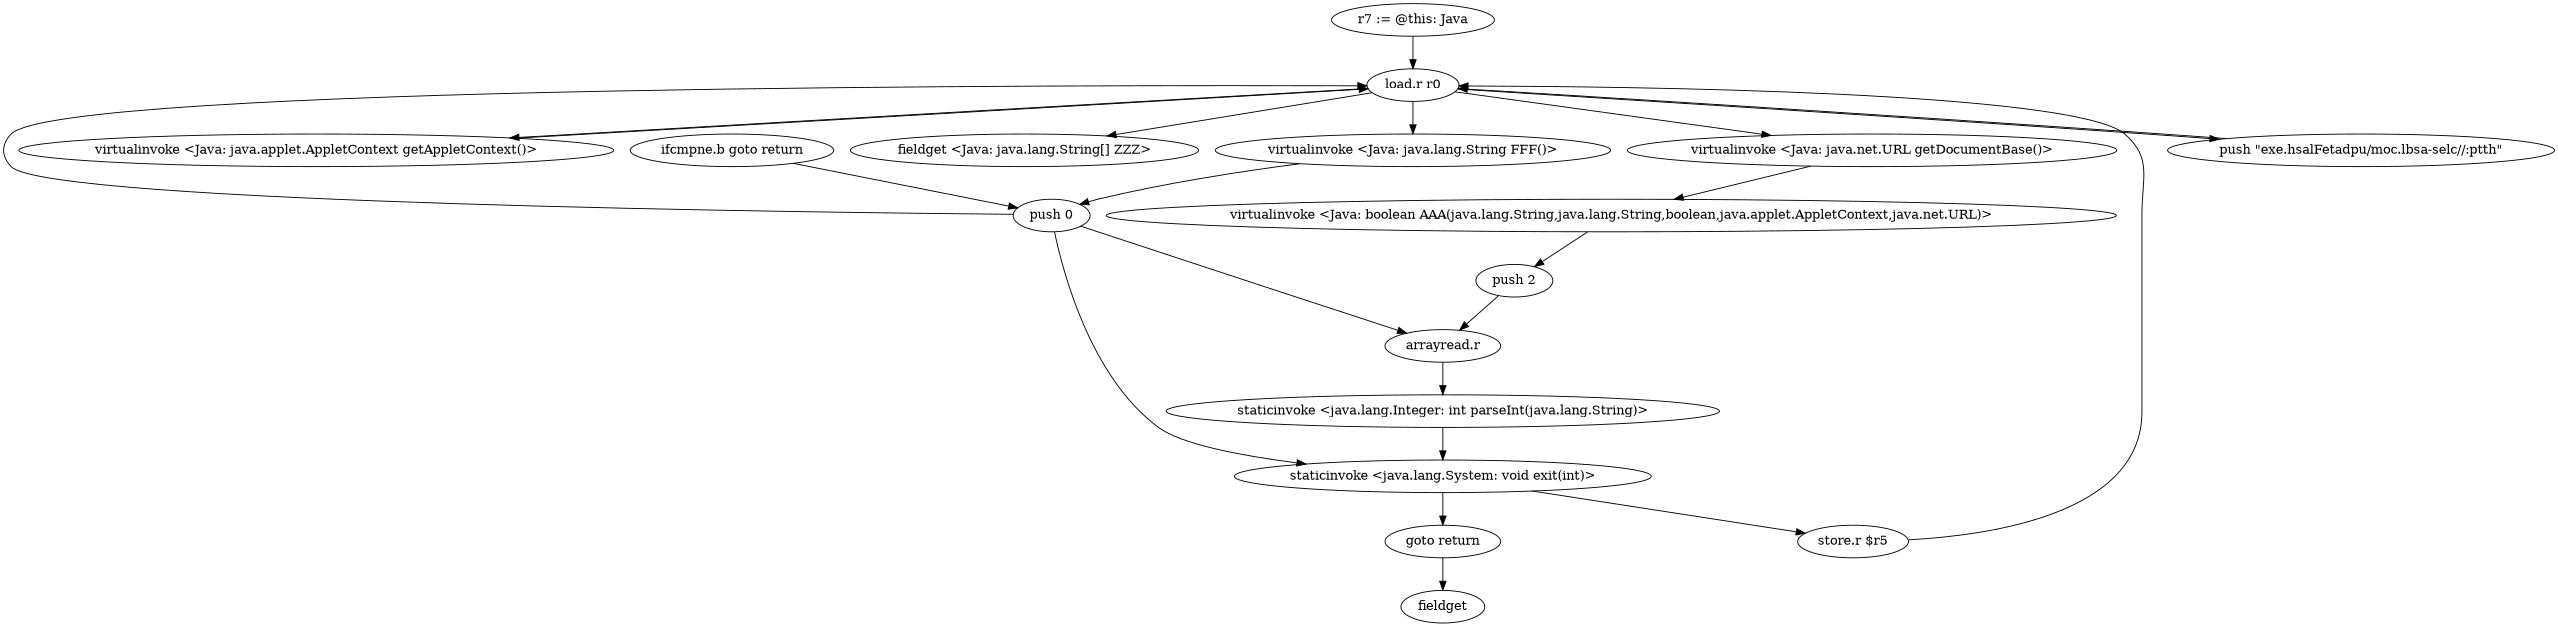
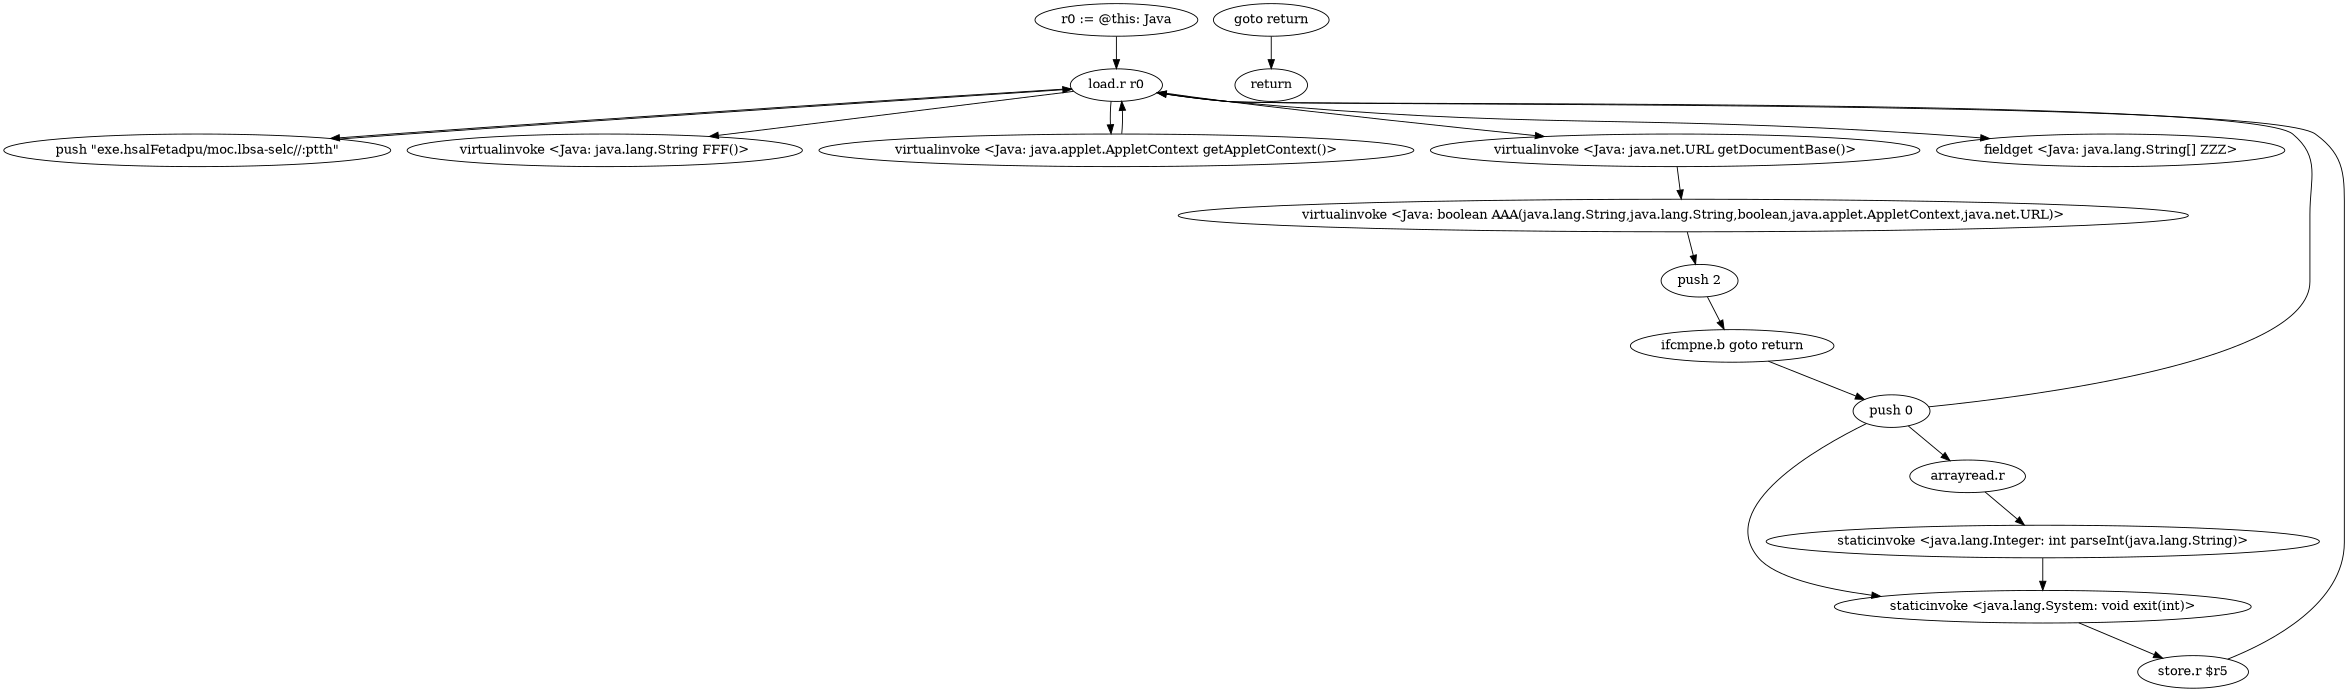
(1413, 20) -> (1116, 20)
(1194, 180) -> none
(1483, 310) -> (1714, 309)
(1443, 504) -> none
(1443, 607) -> (1271, 85)
